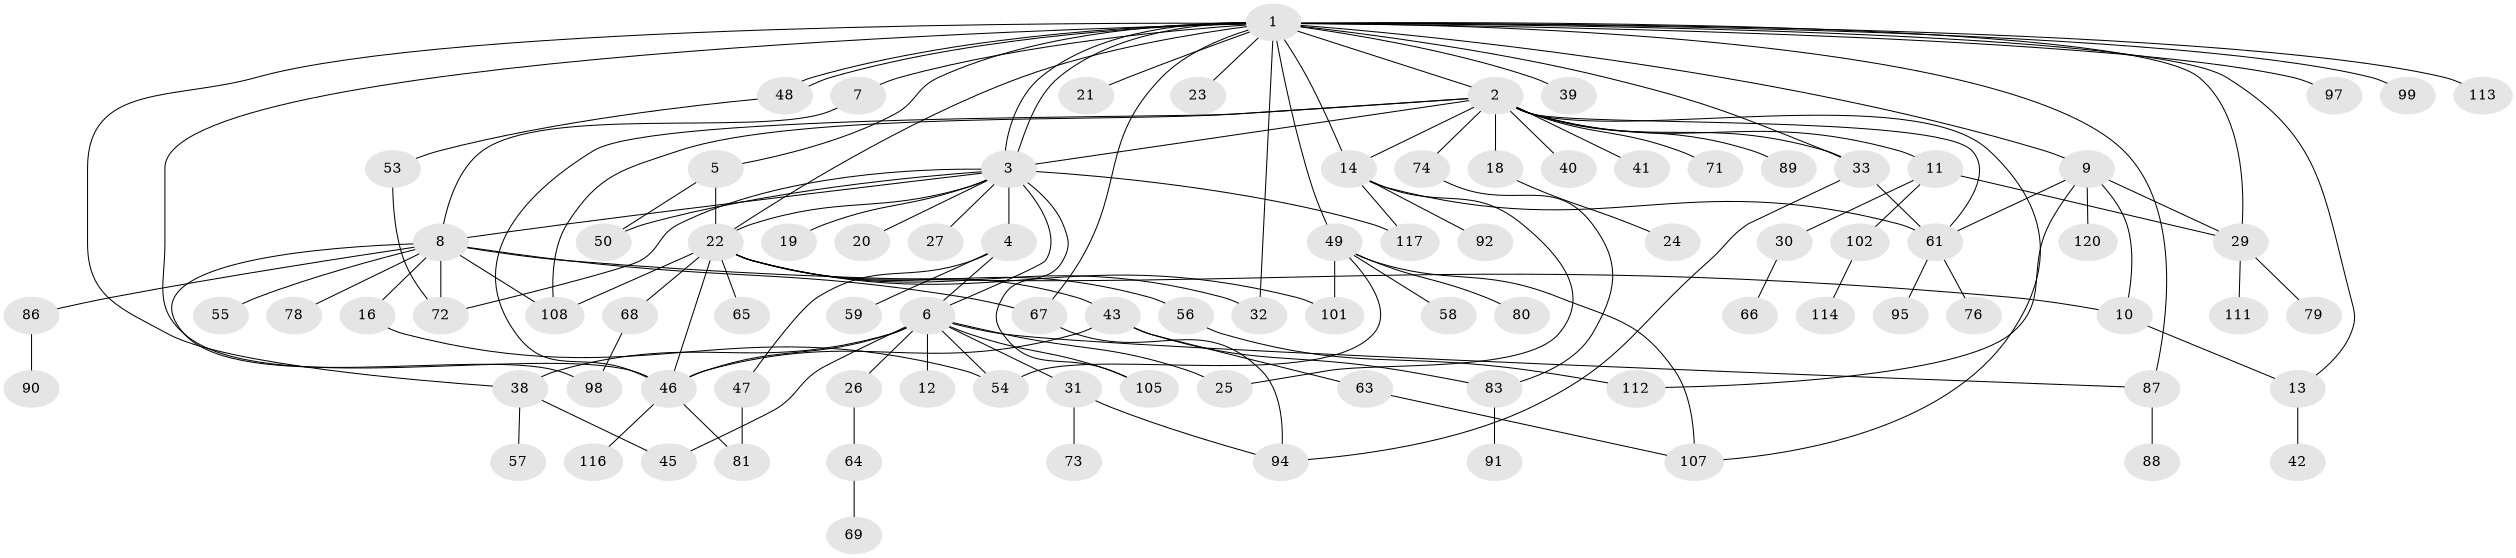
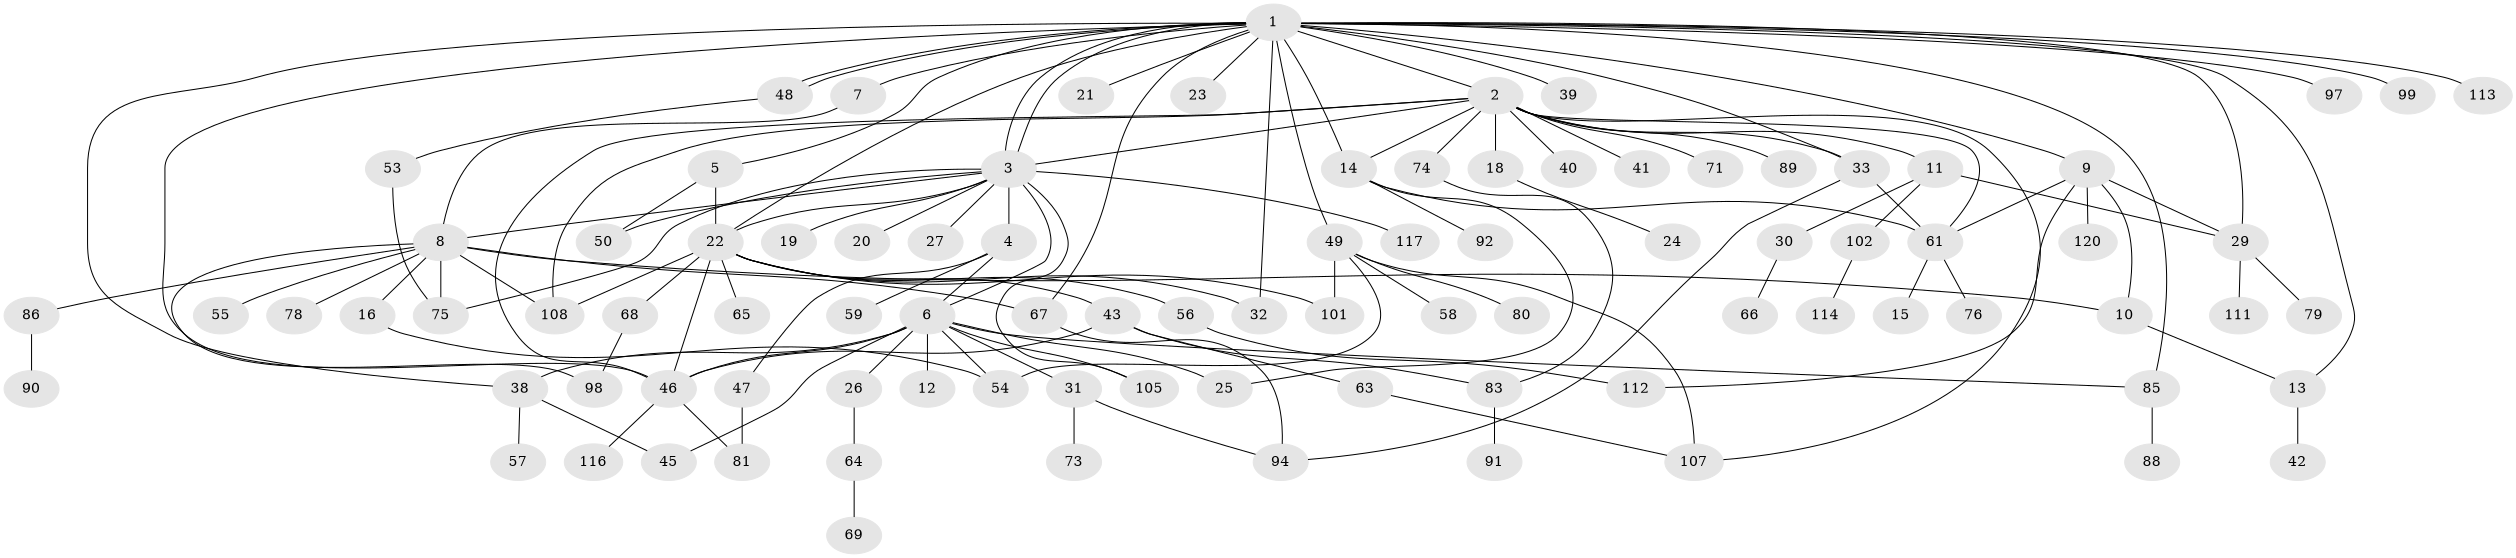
(1379, 206) -> none
(441, 316) -> (441, 316)
(1901, 316) -> (1901, 316)
(2152, 389) -> (2152, 389)
